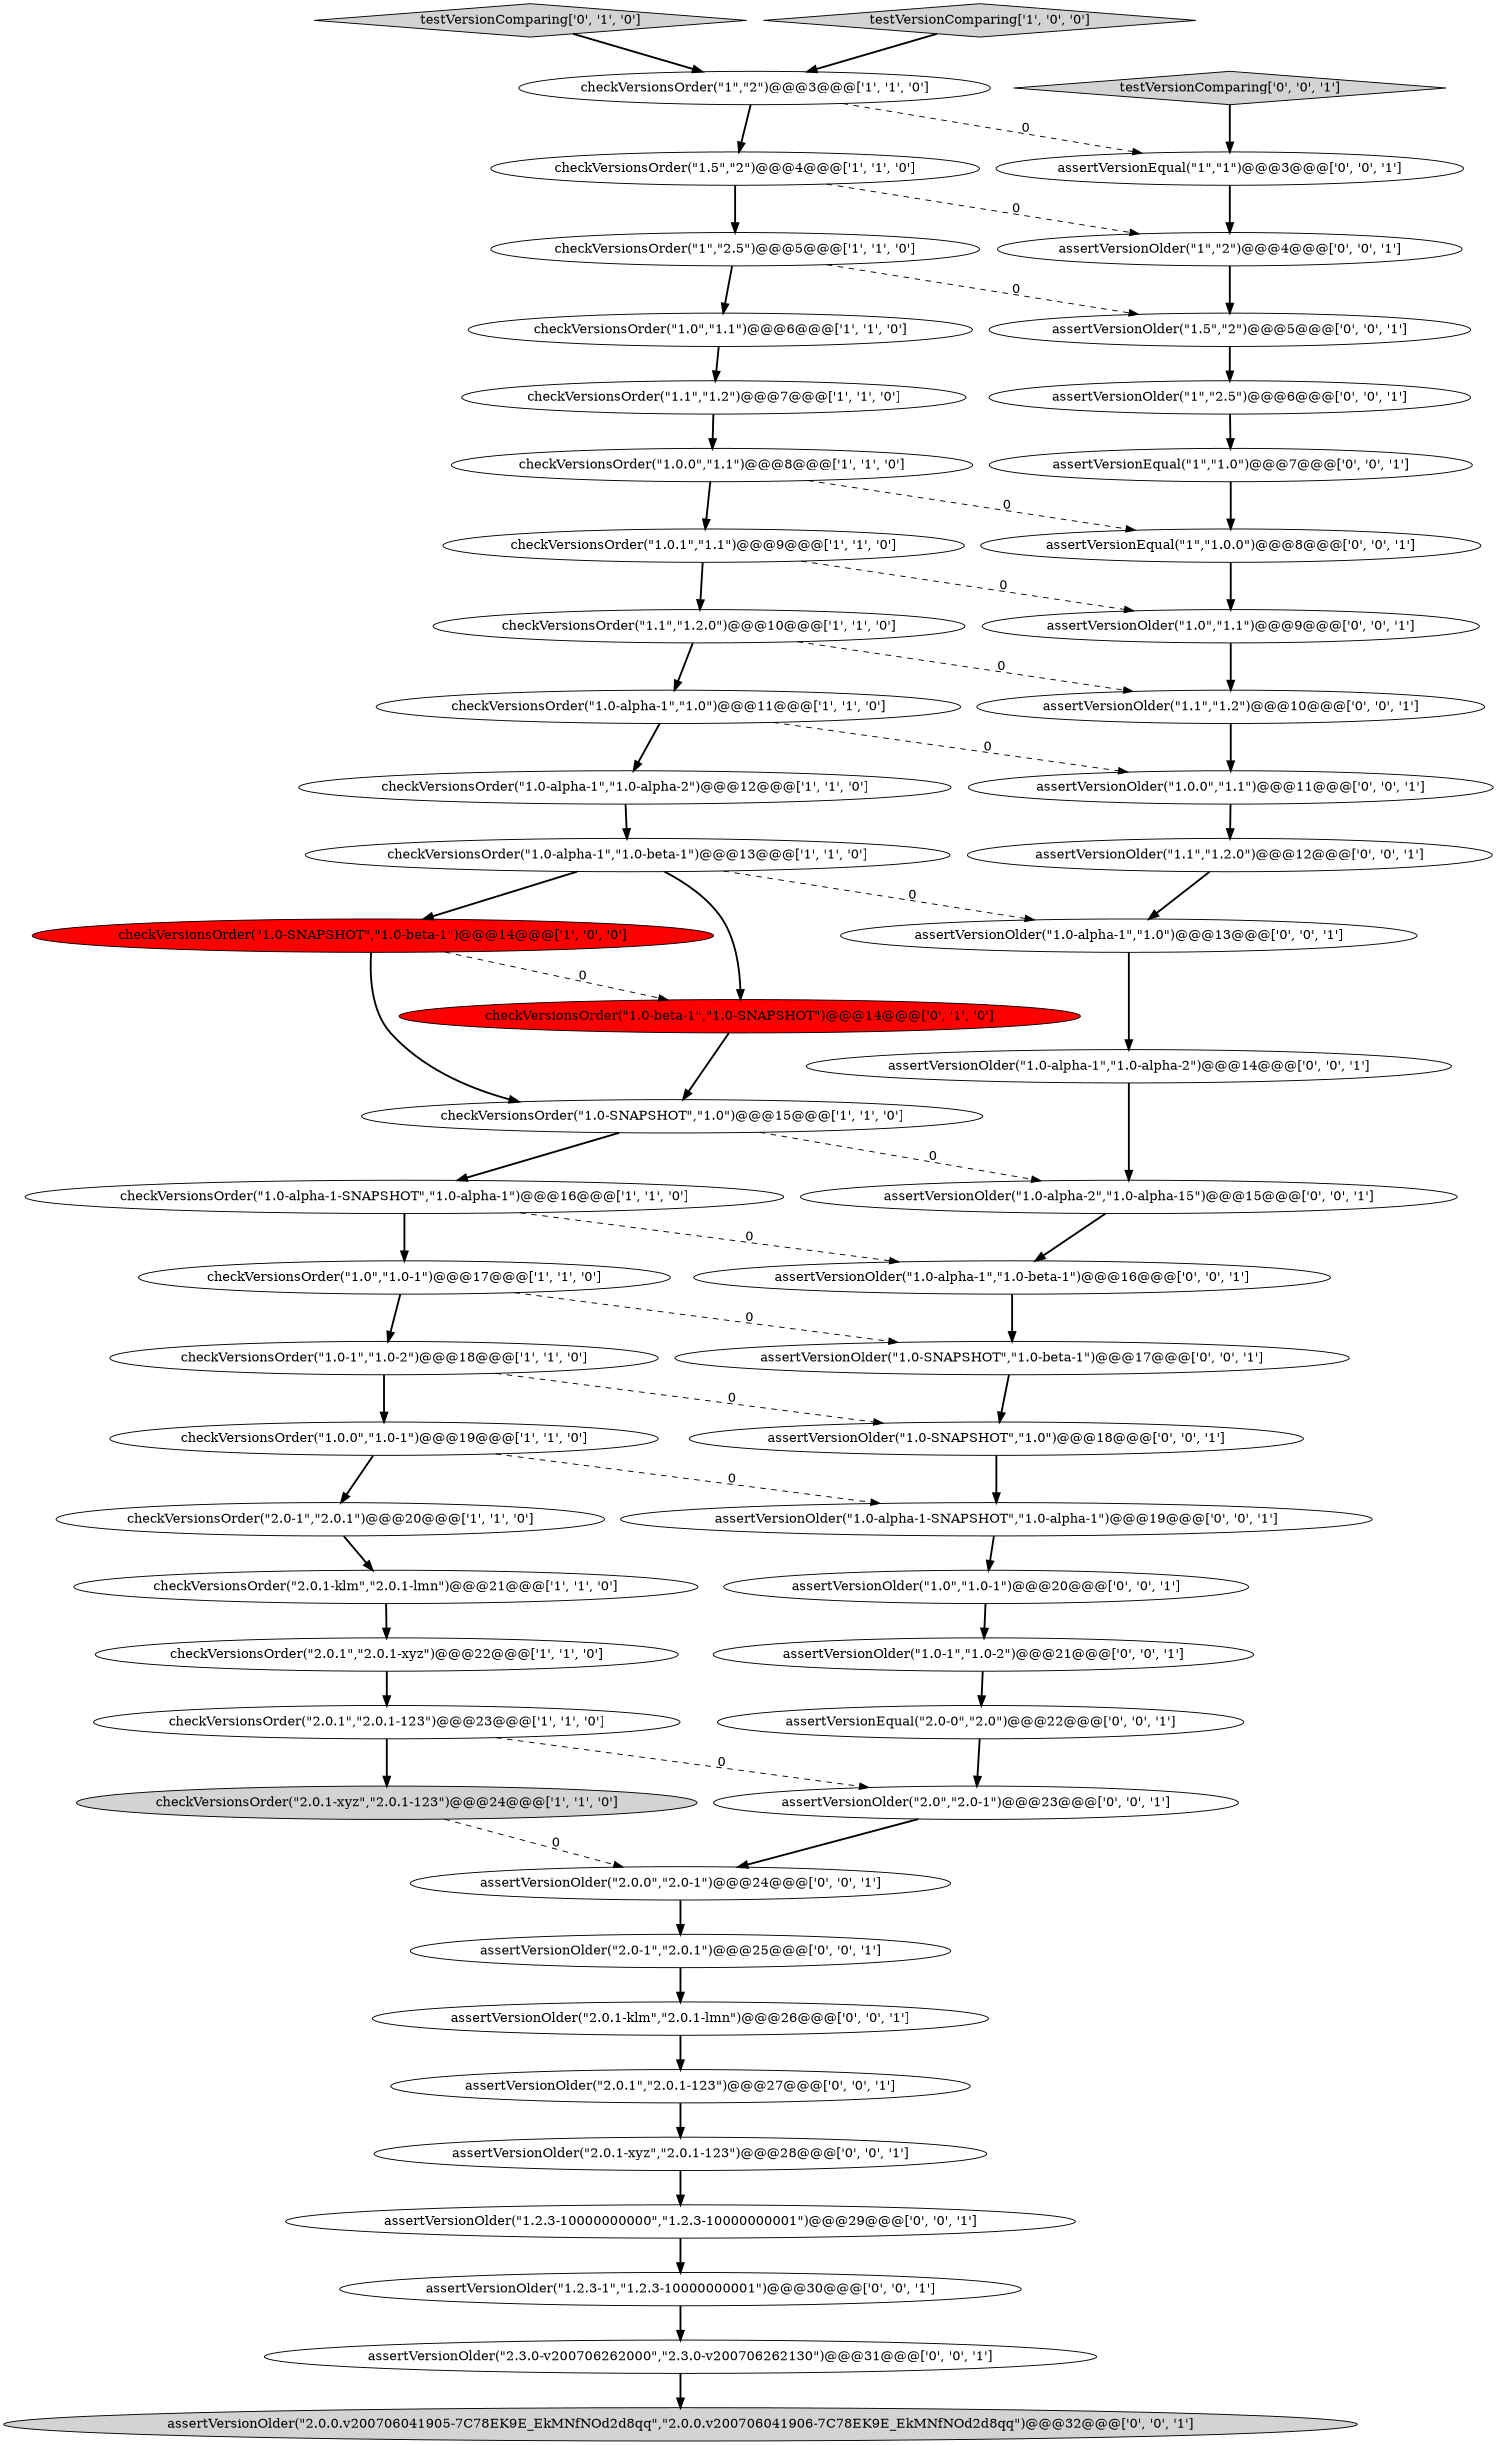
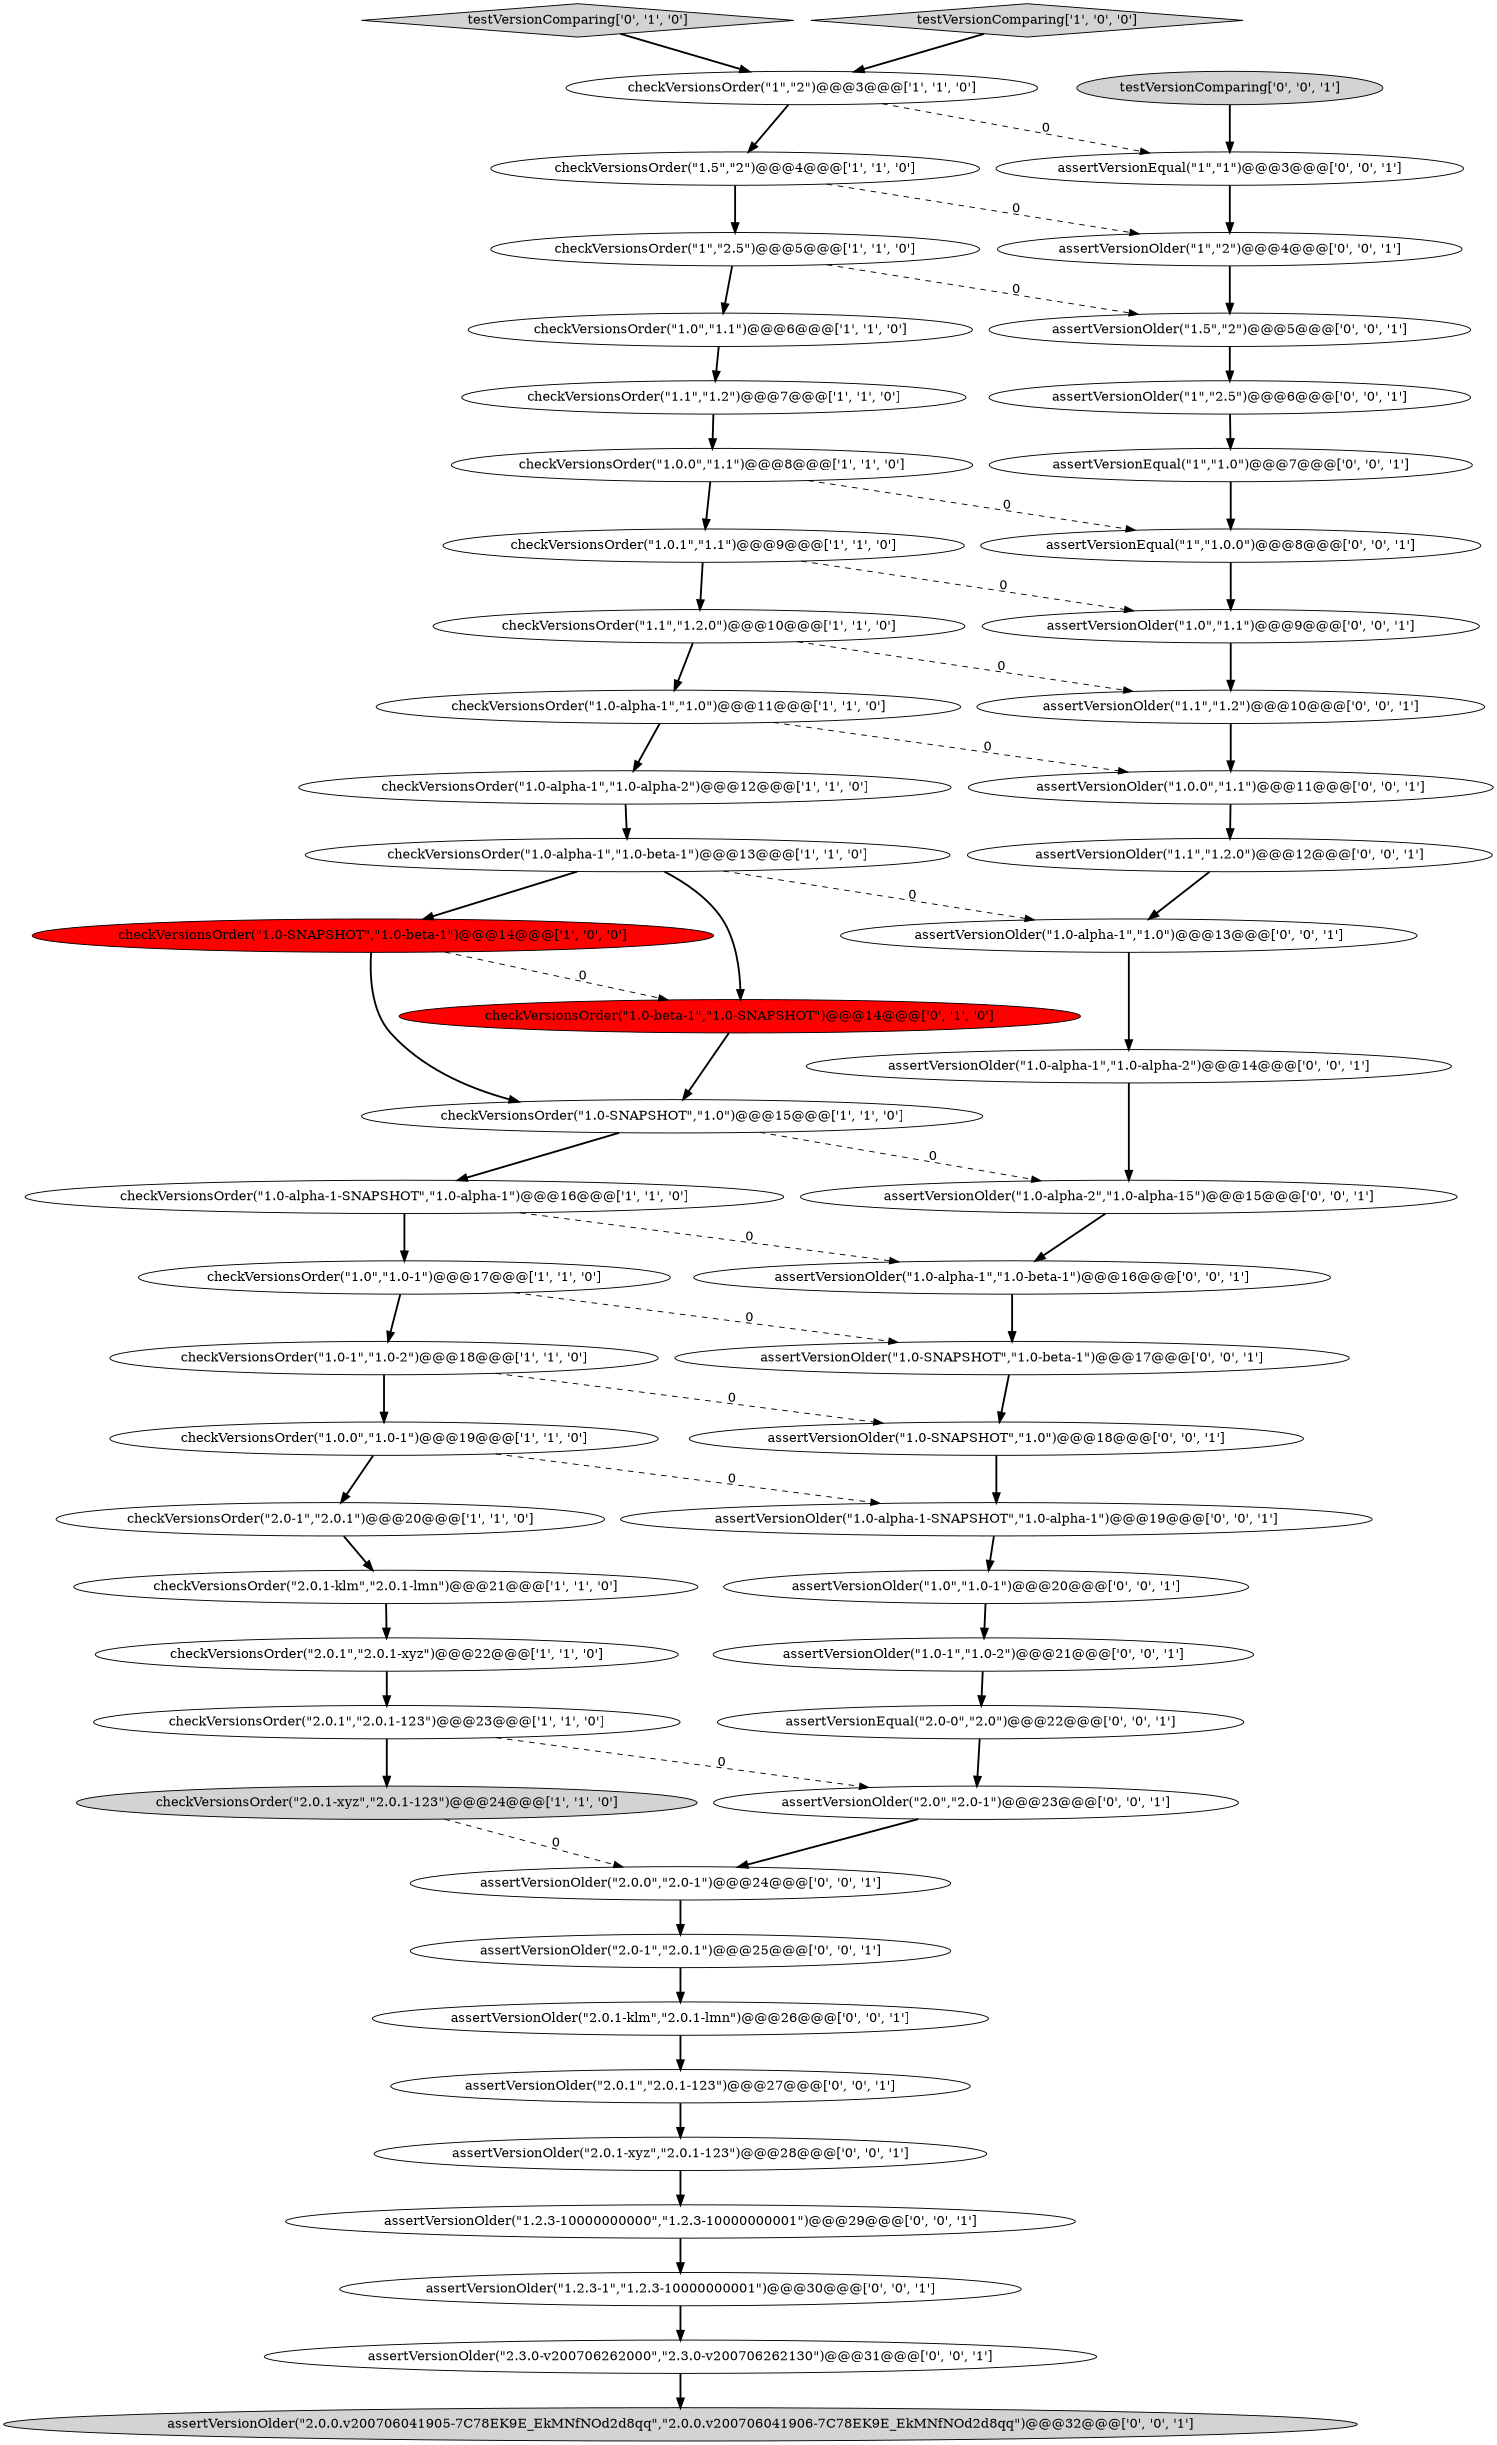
(1230, 88) -> (1230, 88)
